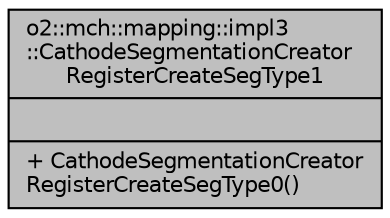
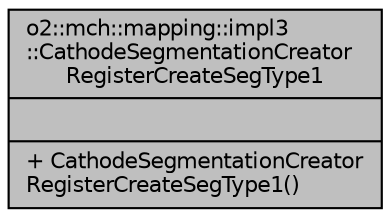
(163, 185) -> (163, 185)
